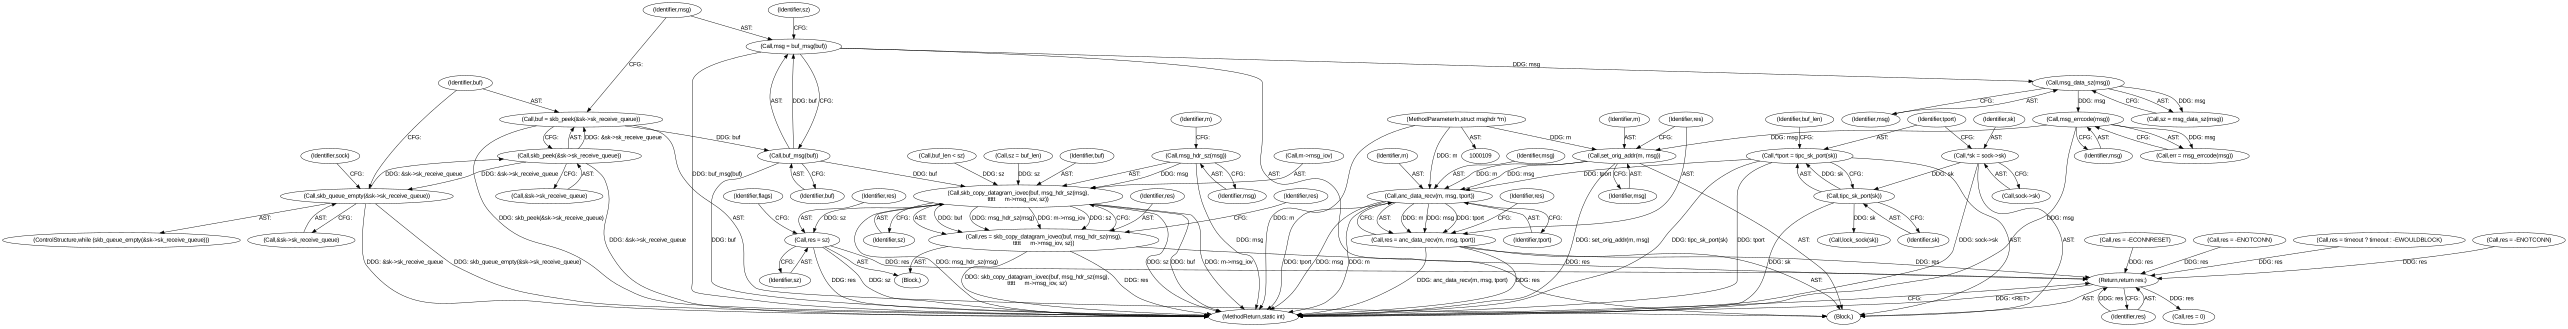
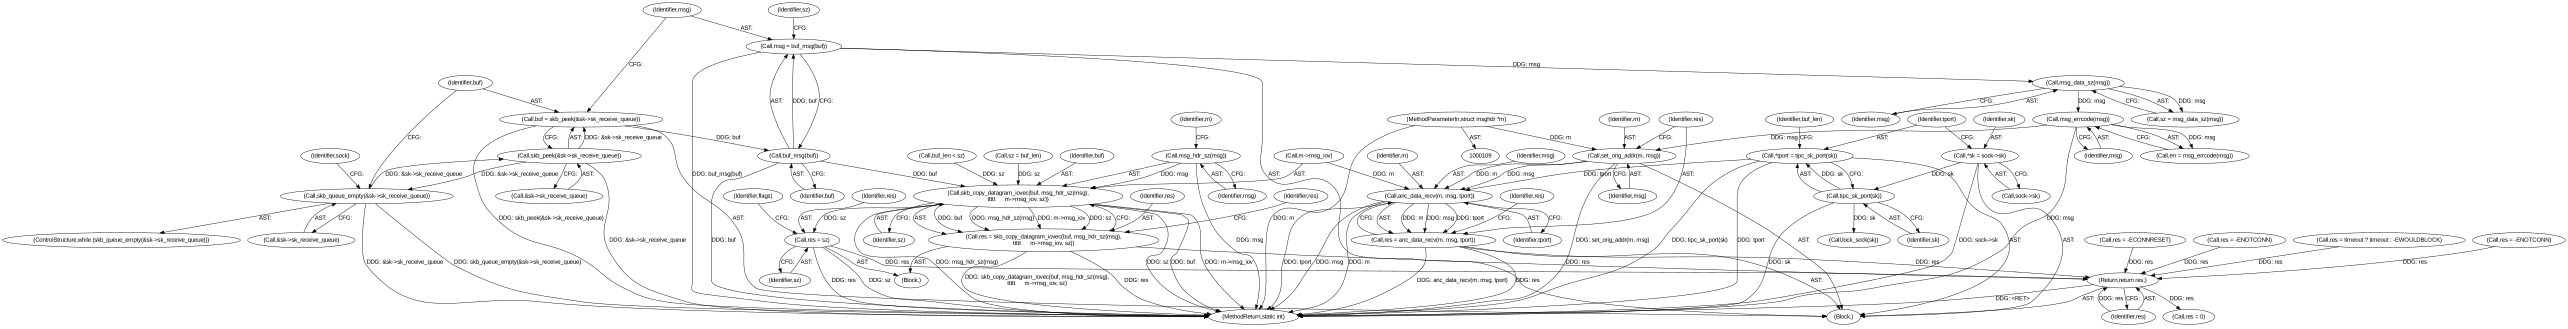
(1435, 154) -> (1366, 175)
(1791, 302) -> none
